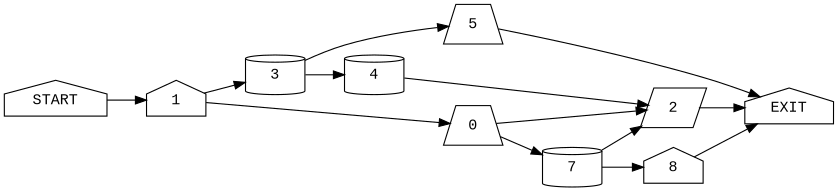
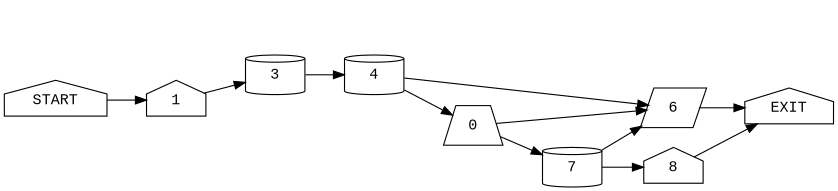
(473, 24) -> none
(673, 108) -> (673, 108)
(323, 113) -> (423, 100)
